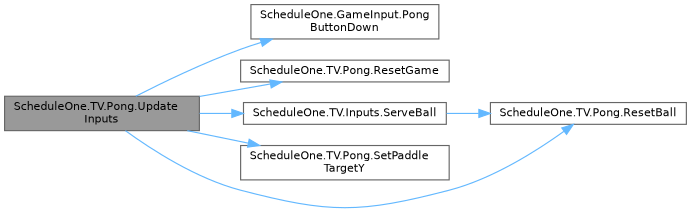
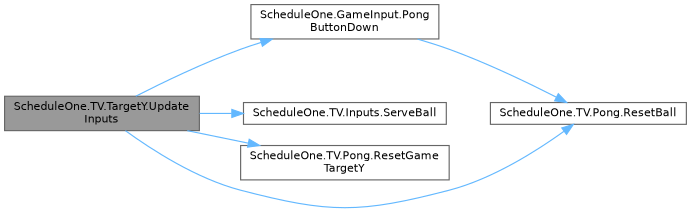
(345, 71) -> none
(102, 113) -> (102, 113)
(463, 113) -> (488, 65)
(345, 163) -> (345, 163)
